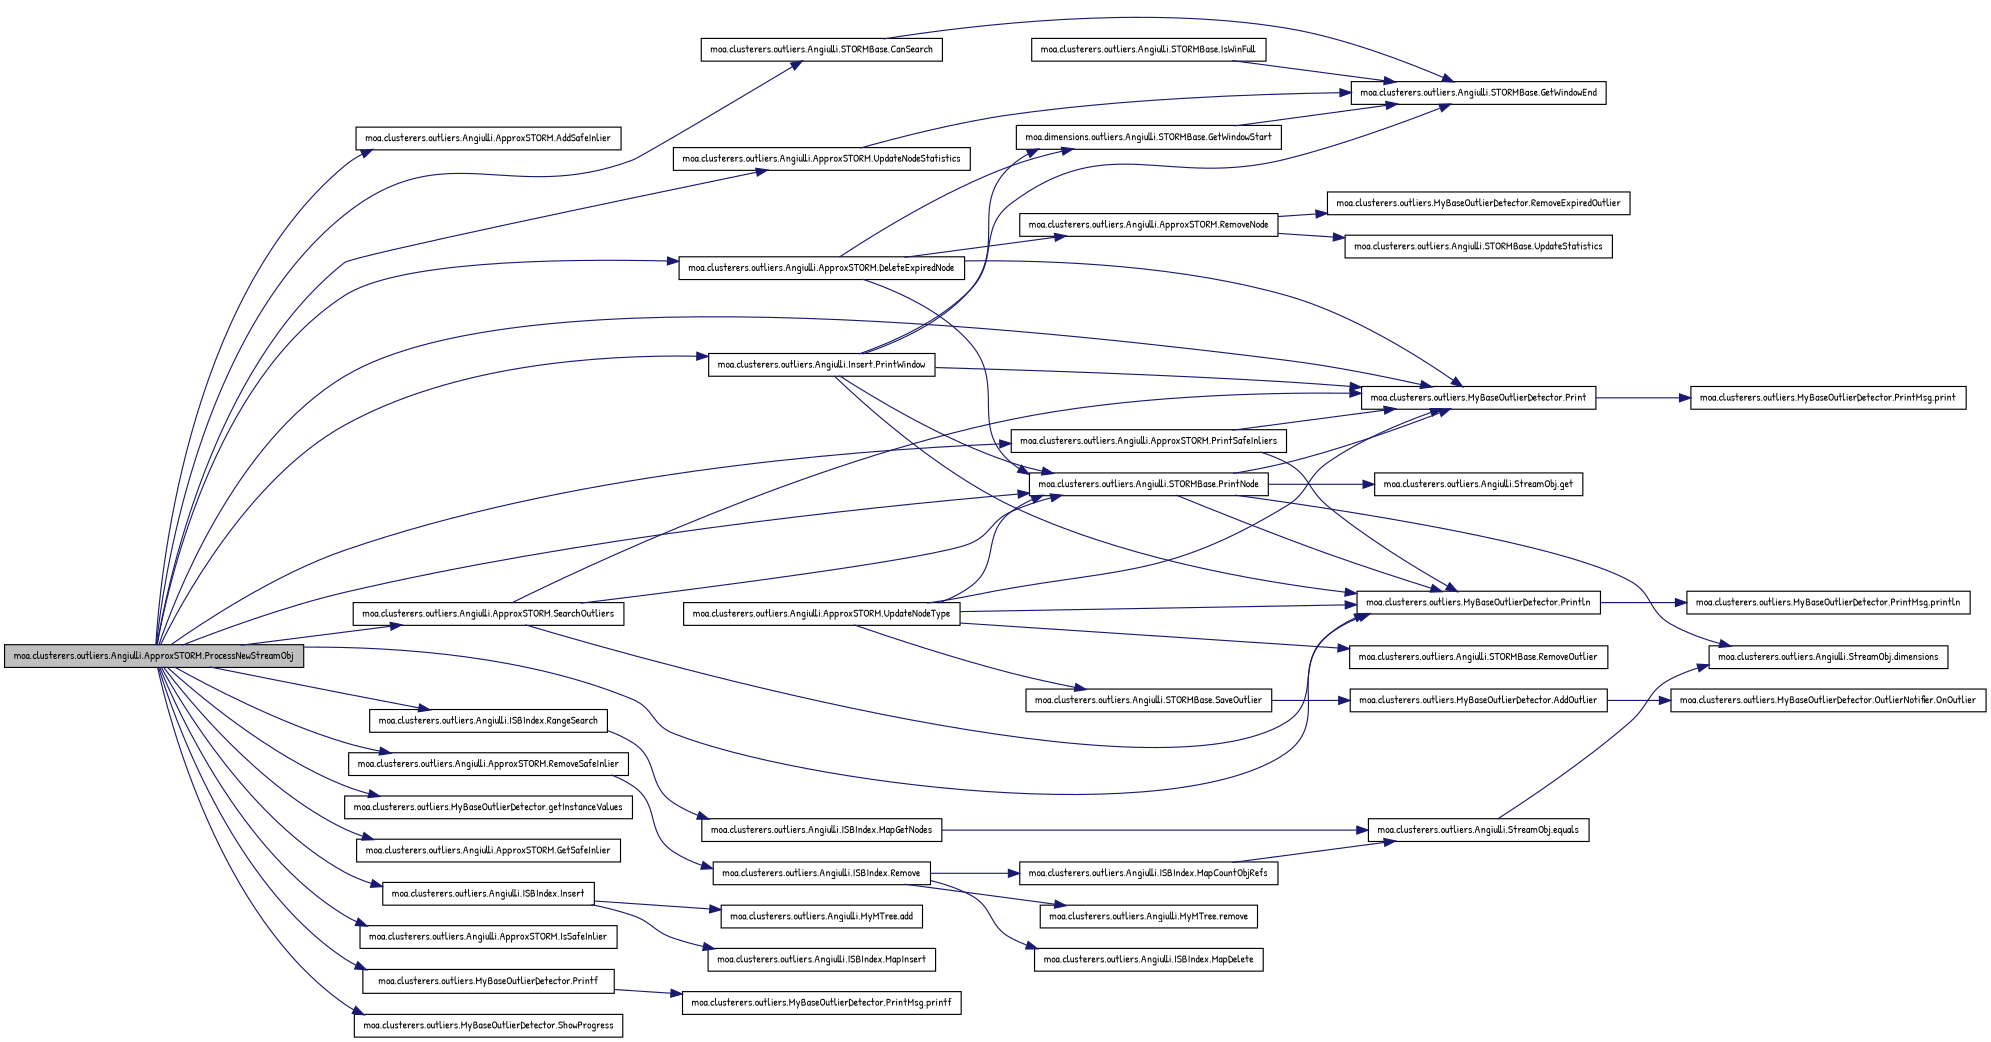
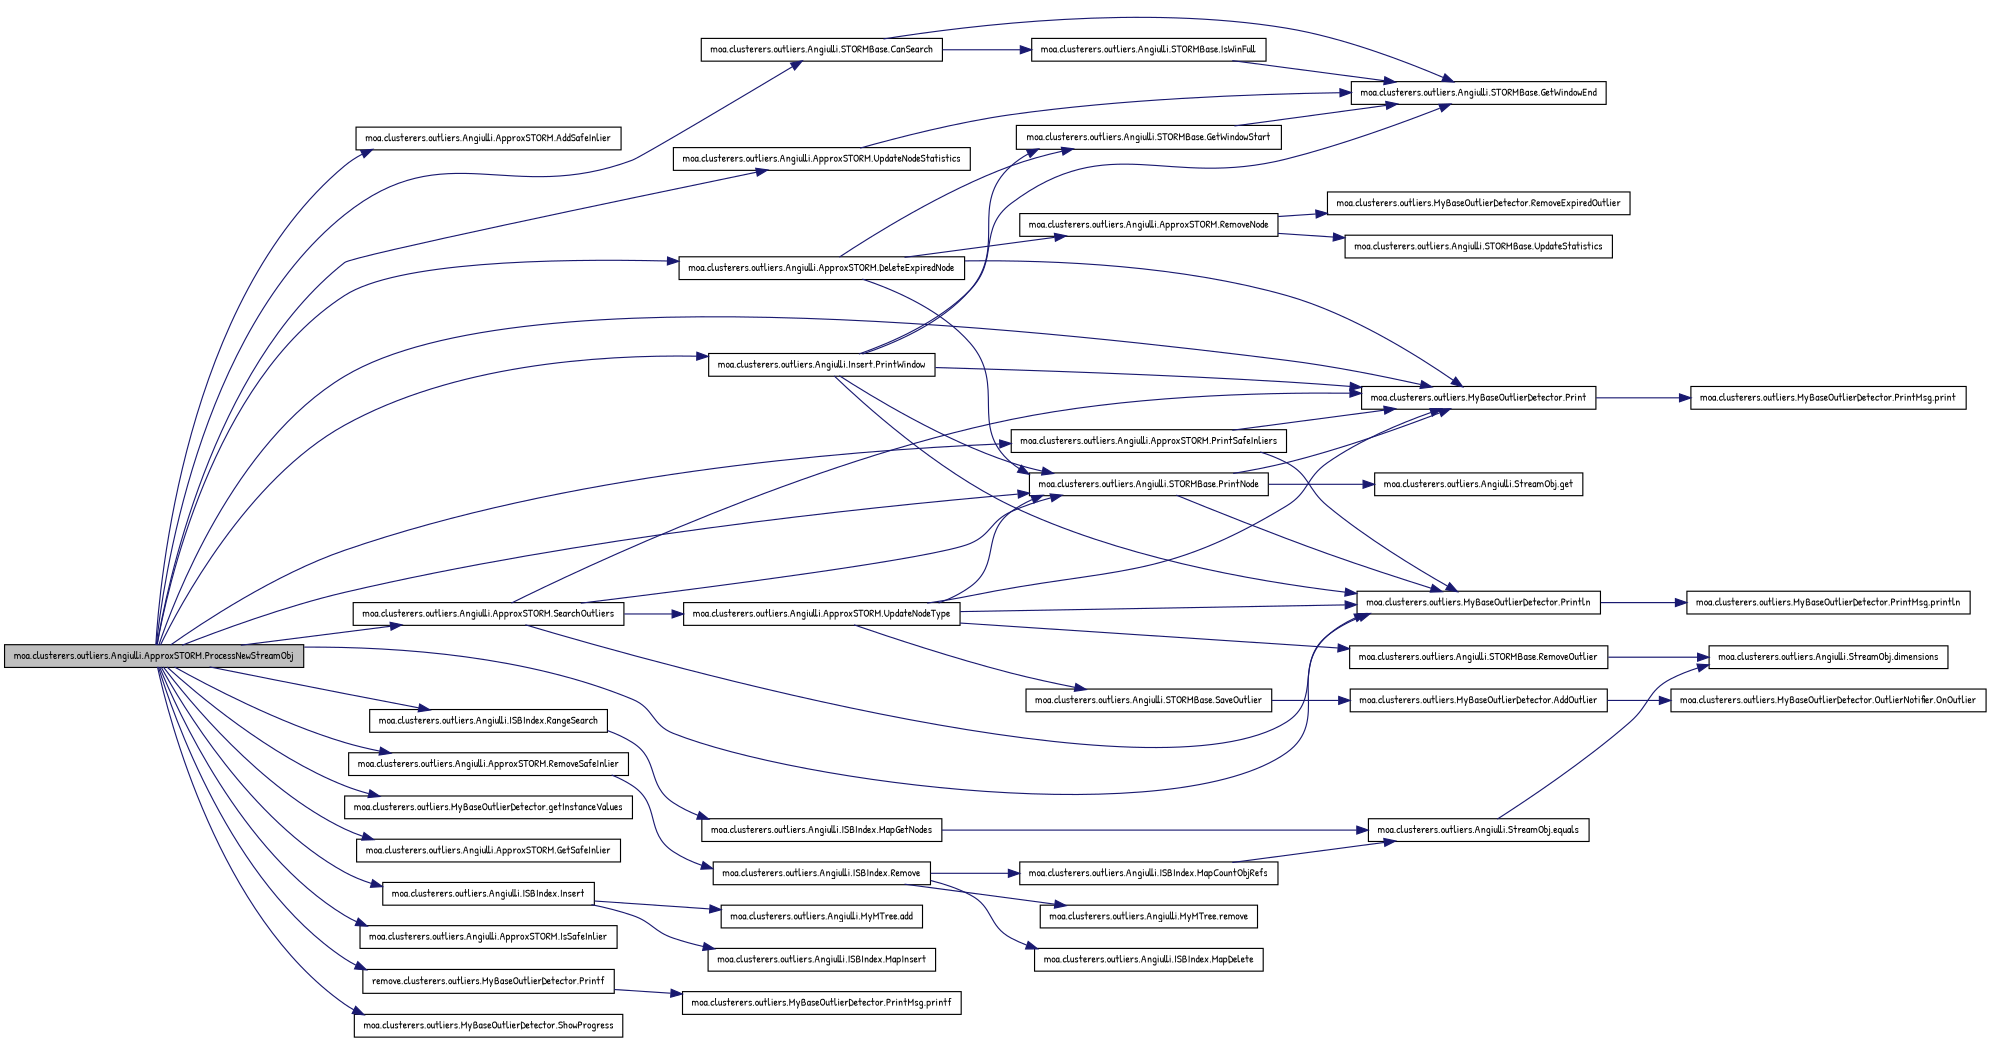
none -> (981, 50)
(1149, 137) -> (1149, 137)
(1491, 538) -> (1653, 657)
none -> (648, 614)
(489, 981) -> (489, 981)
